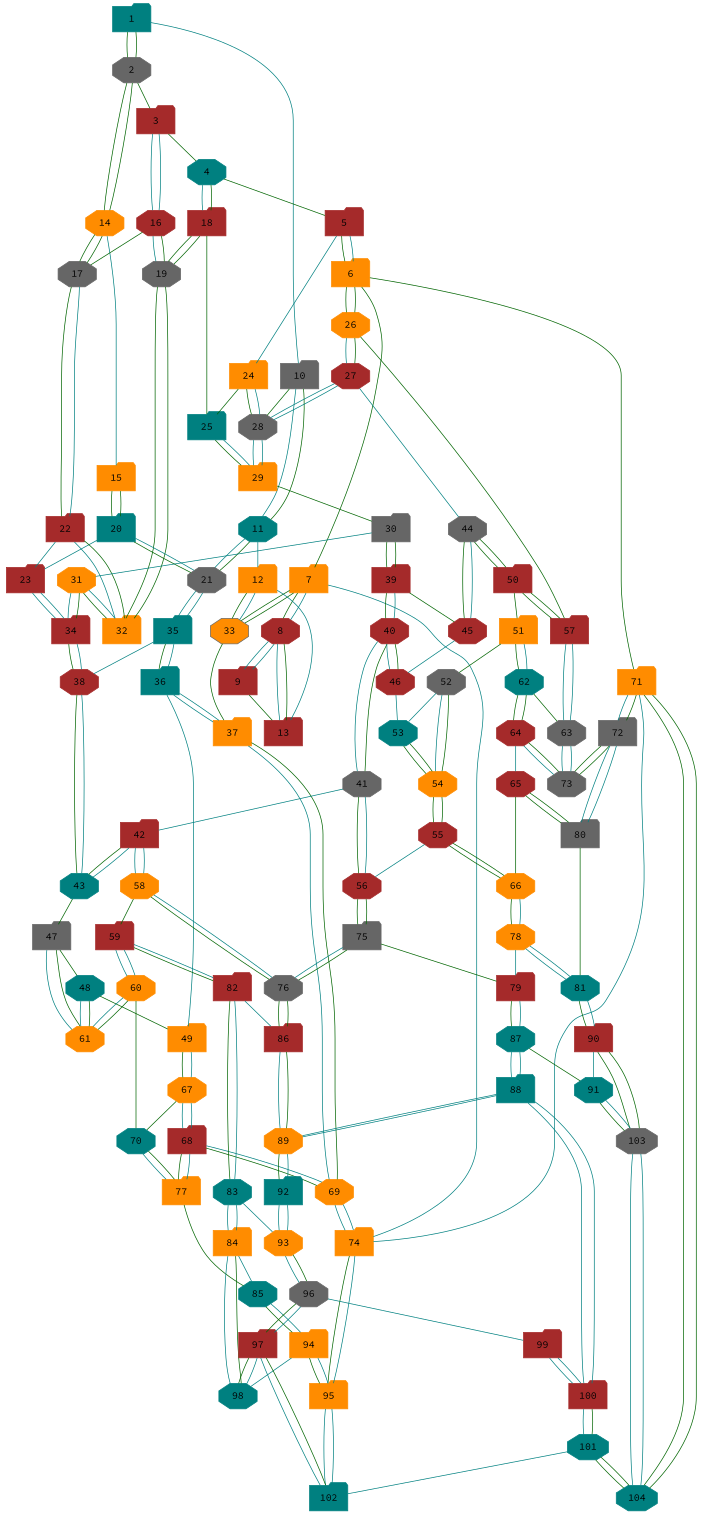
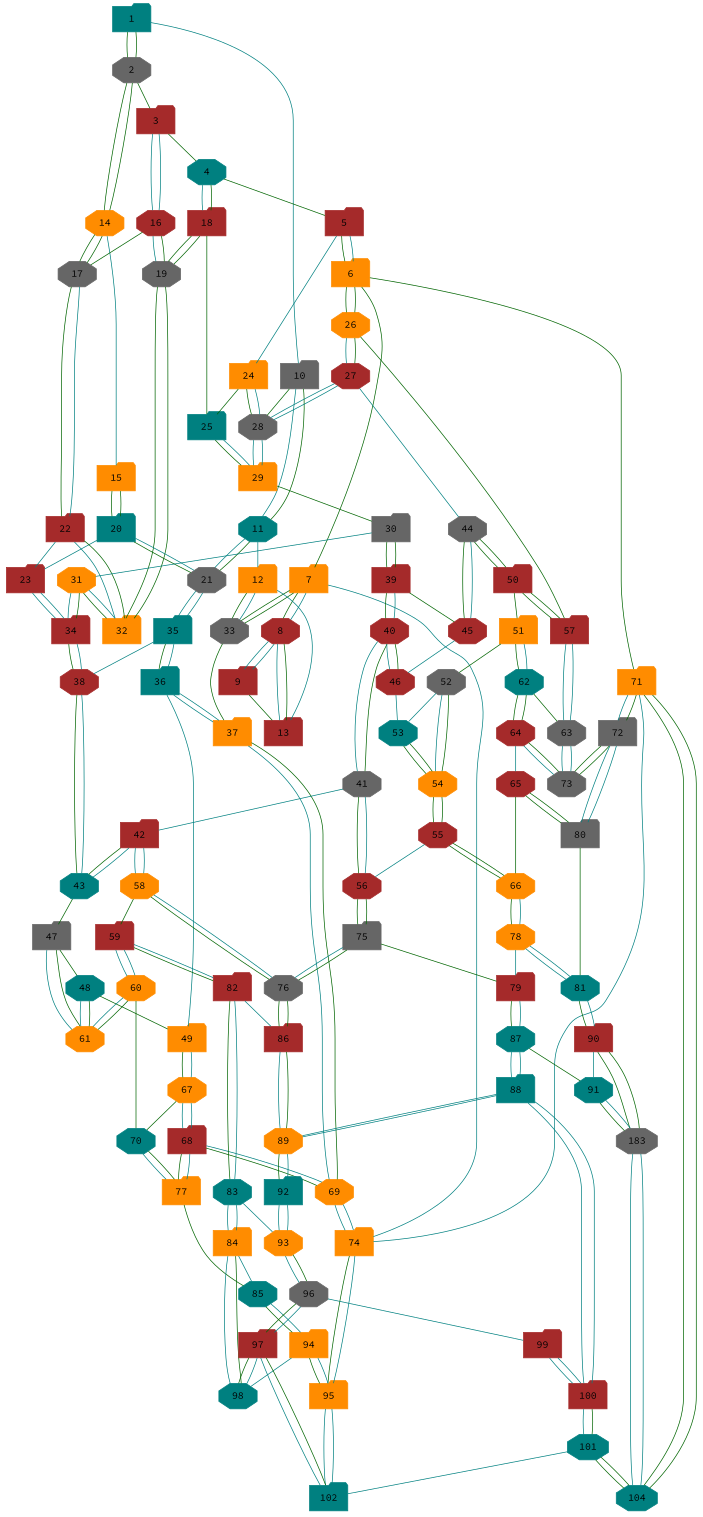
(230, 631) -> (230, 631)
(637, 1141) -> (637, 1141)
